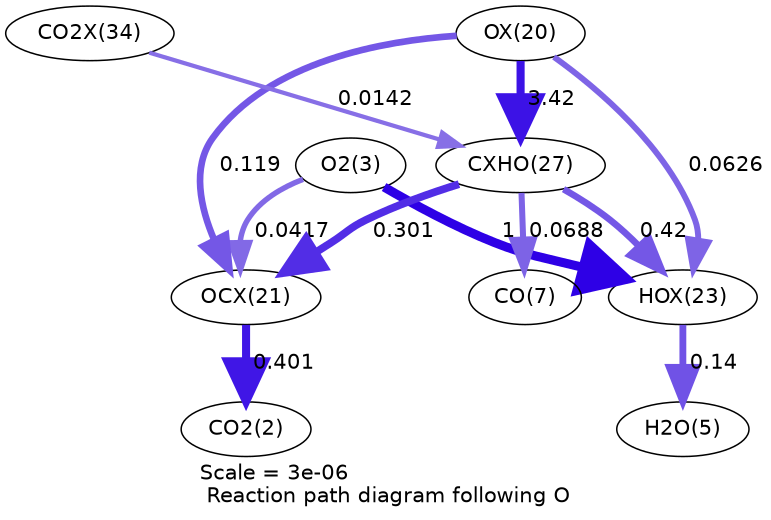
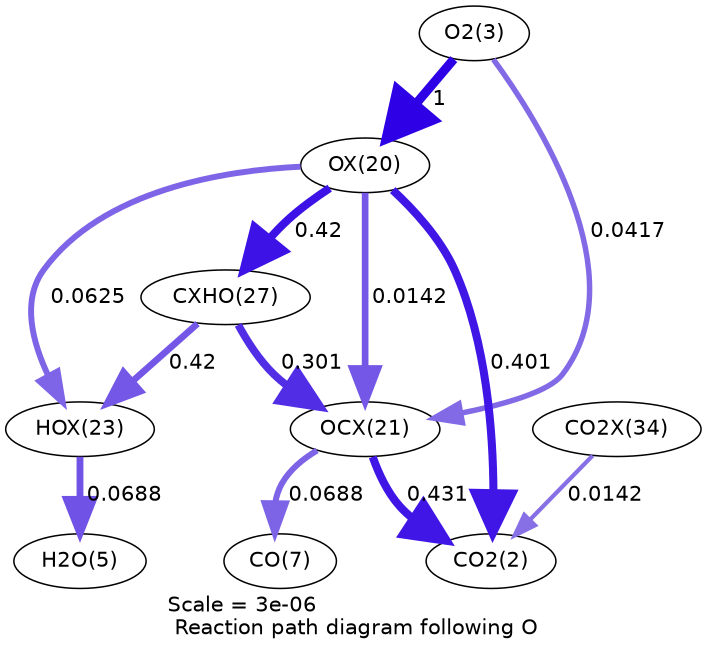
(295, 96) -> (561, 488)
(549, 99) -> (316, 231)
(248, 165) -> (407, 297)
(723, 165) -> (85, 297)
(522, 216) -> (290, 472)
(480, 236) -> (435, 82)
none -> (475, 330)
(281, 363) -> (435, 495)
(711, 363) -> (122, 495)
